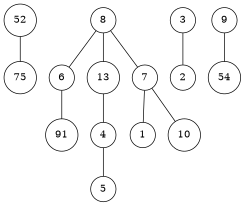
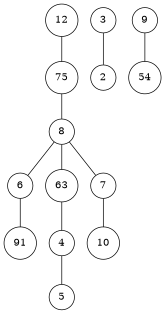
(20, 20) -> (62, 20)
(103, 78) -> (62, 186)
none -> (62, 106)
(143, 135) -> none
